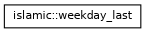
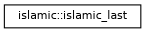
(73, 16) -> (73, 16)
